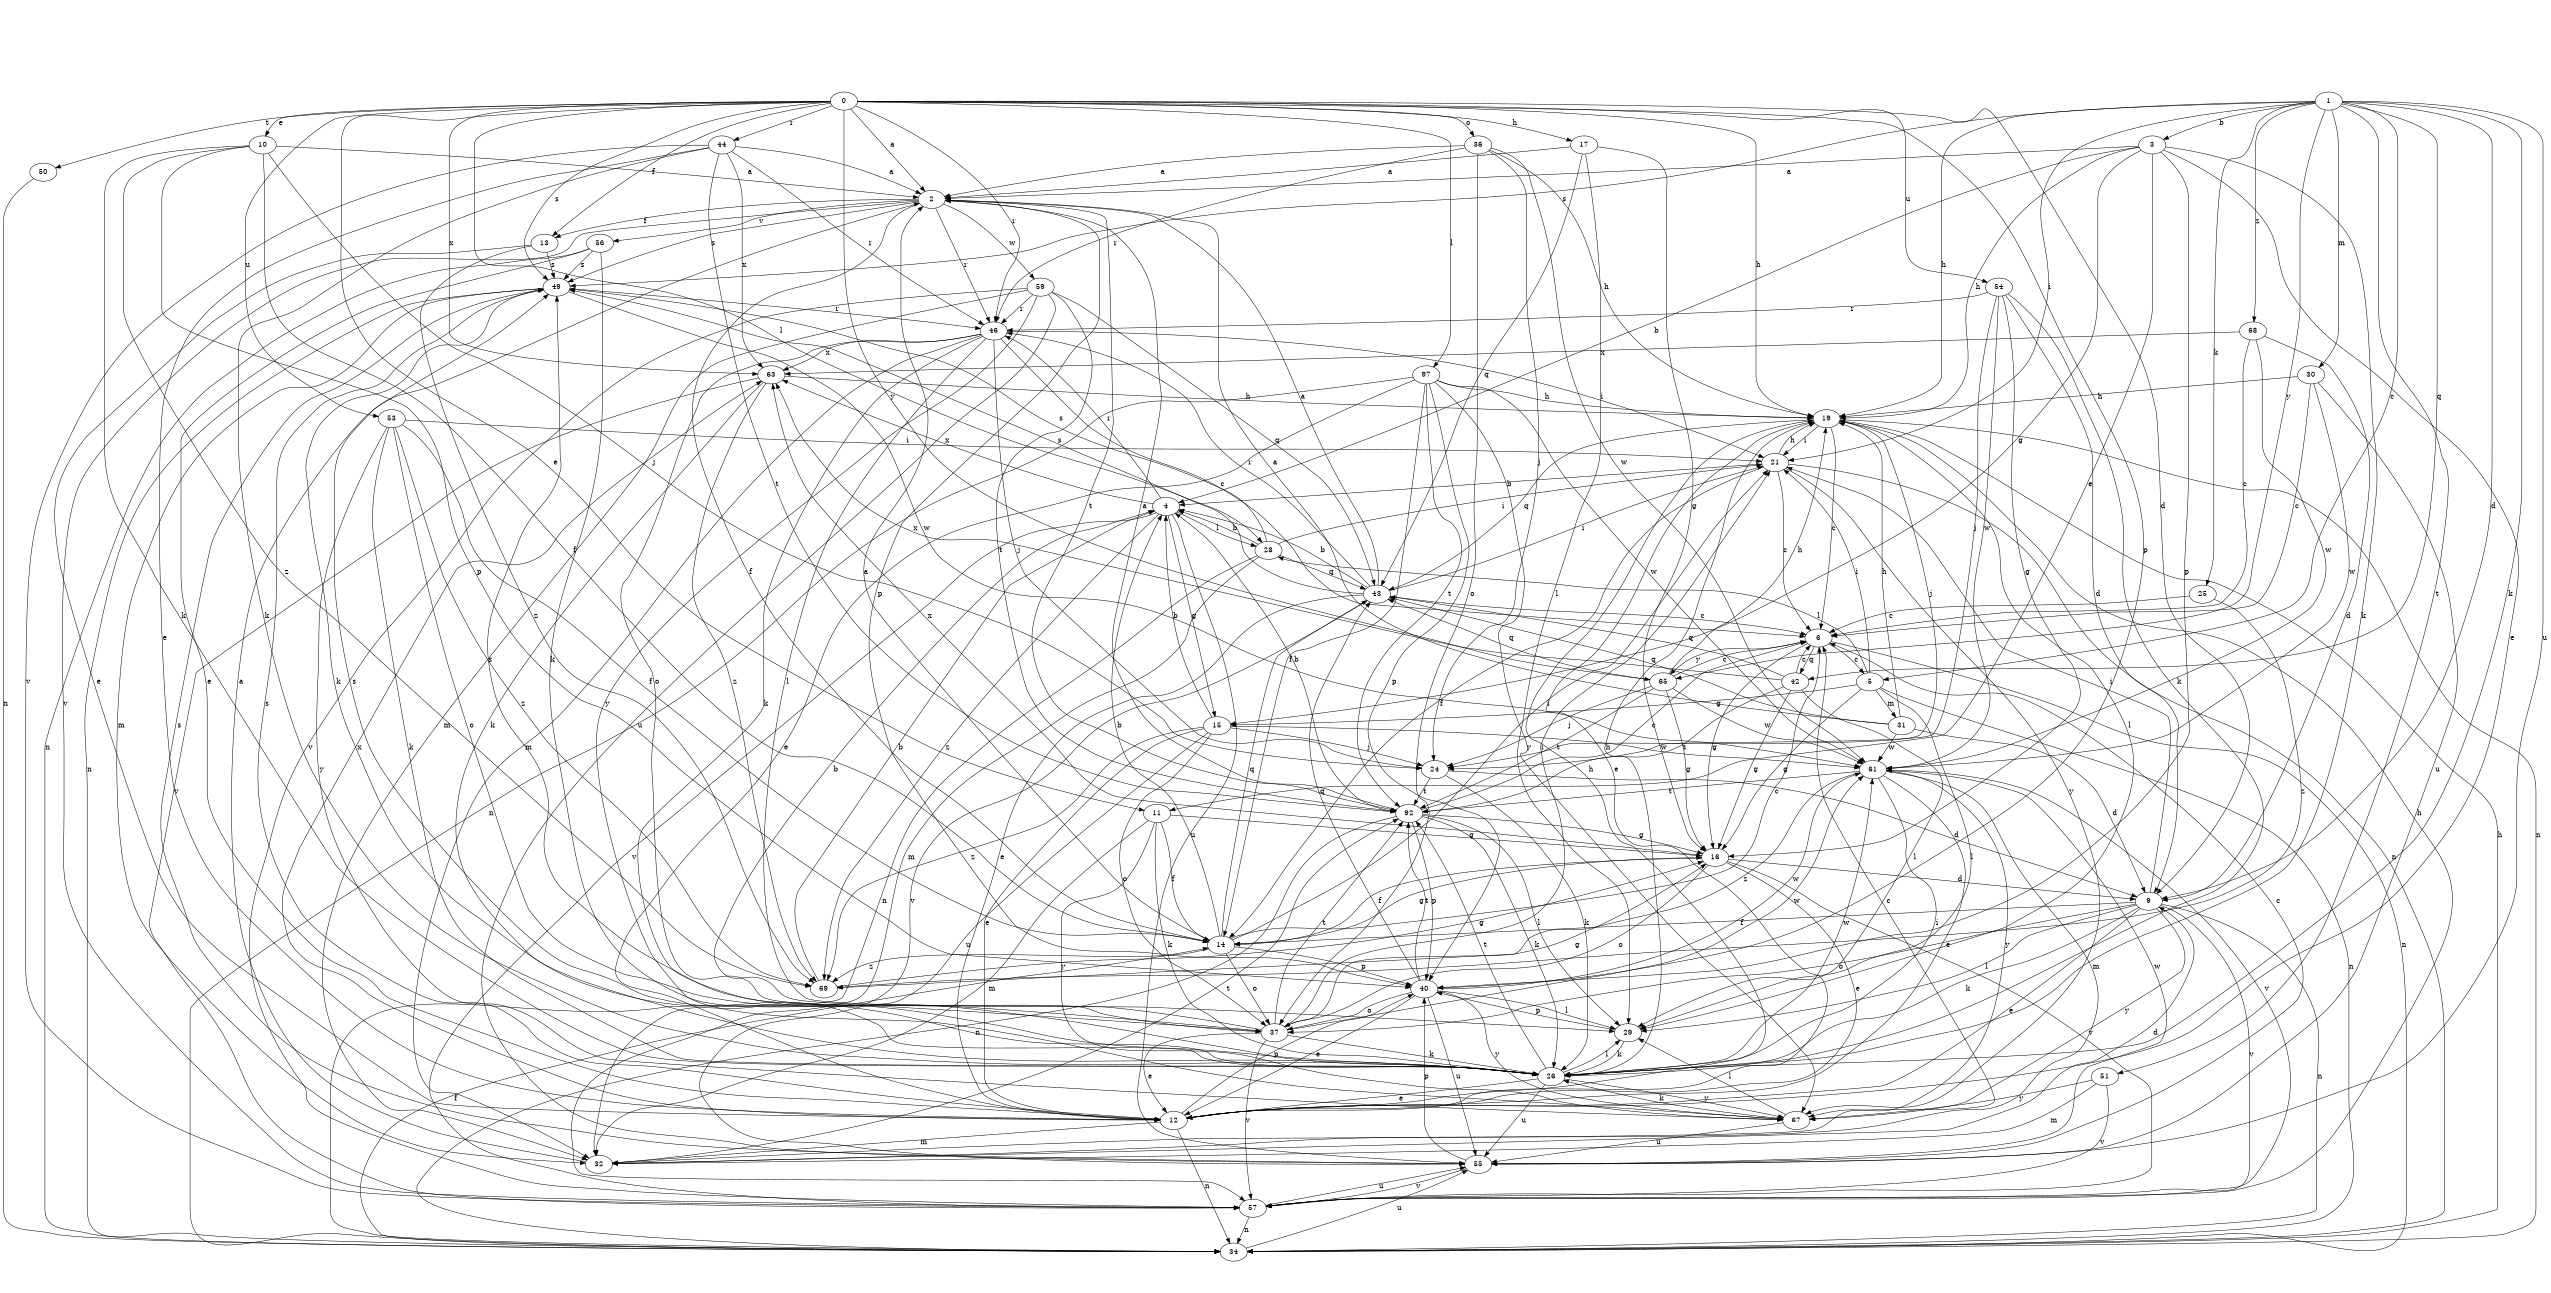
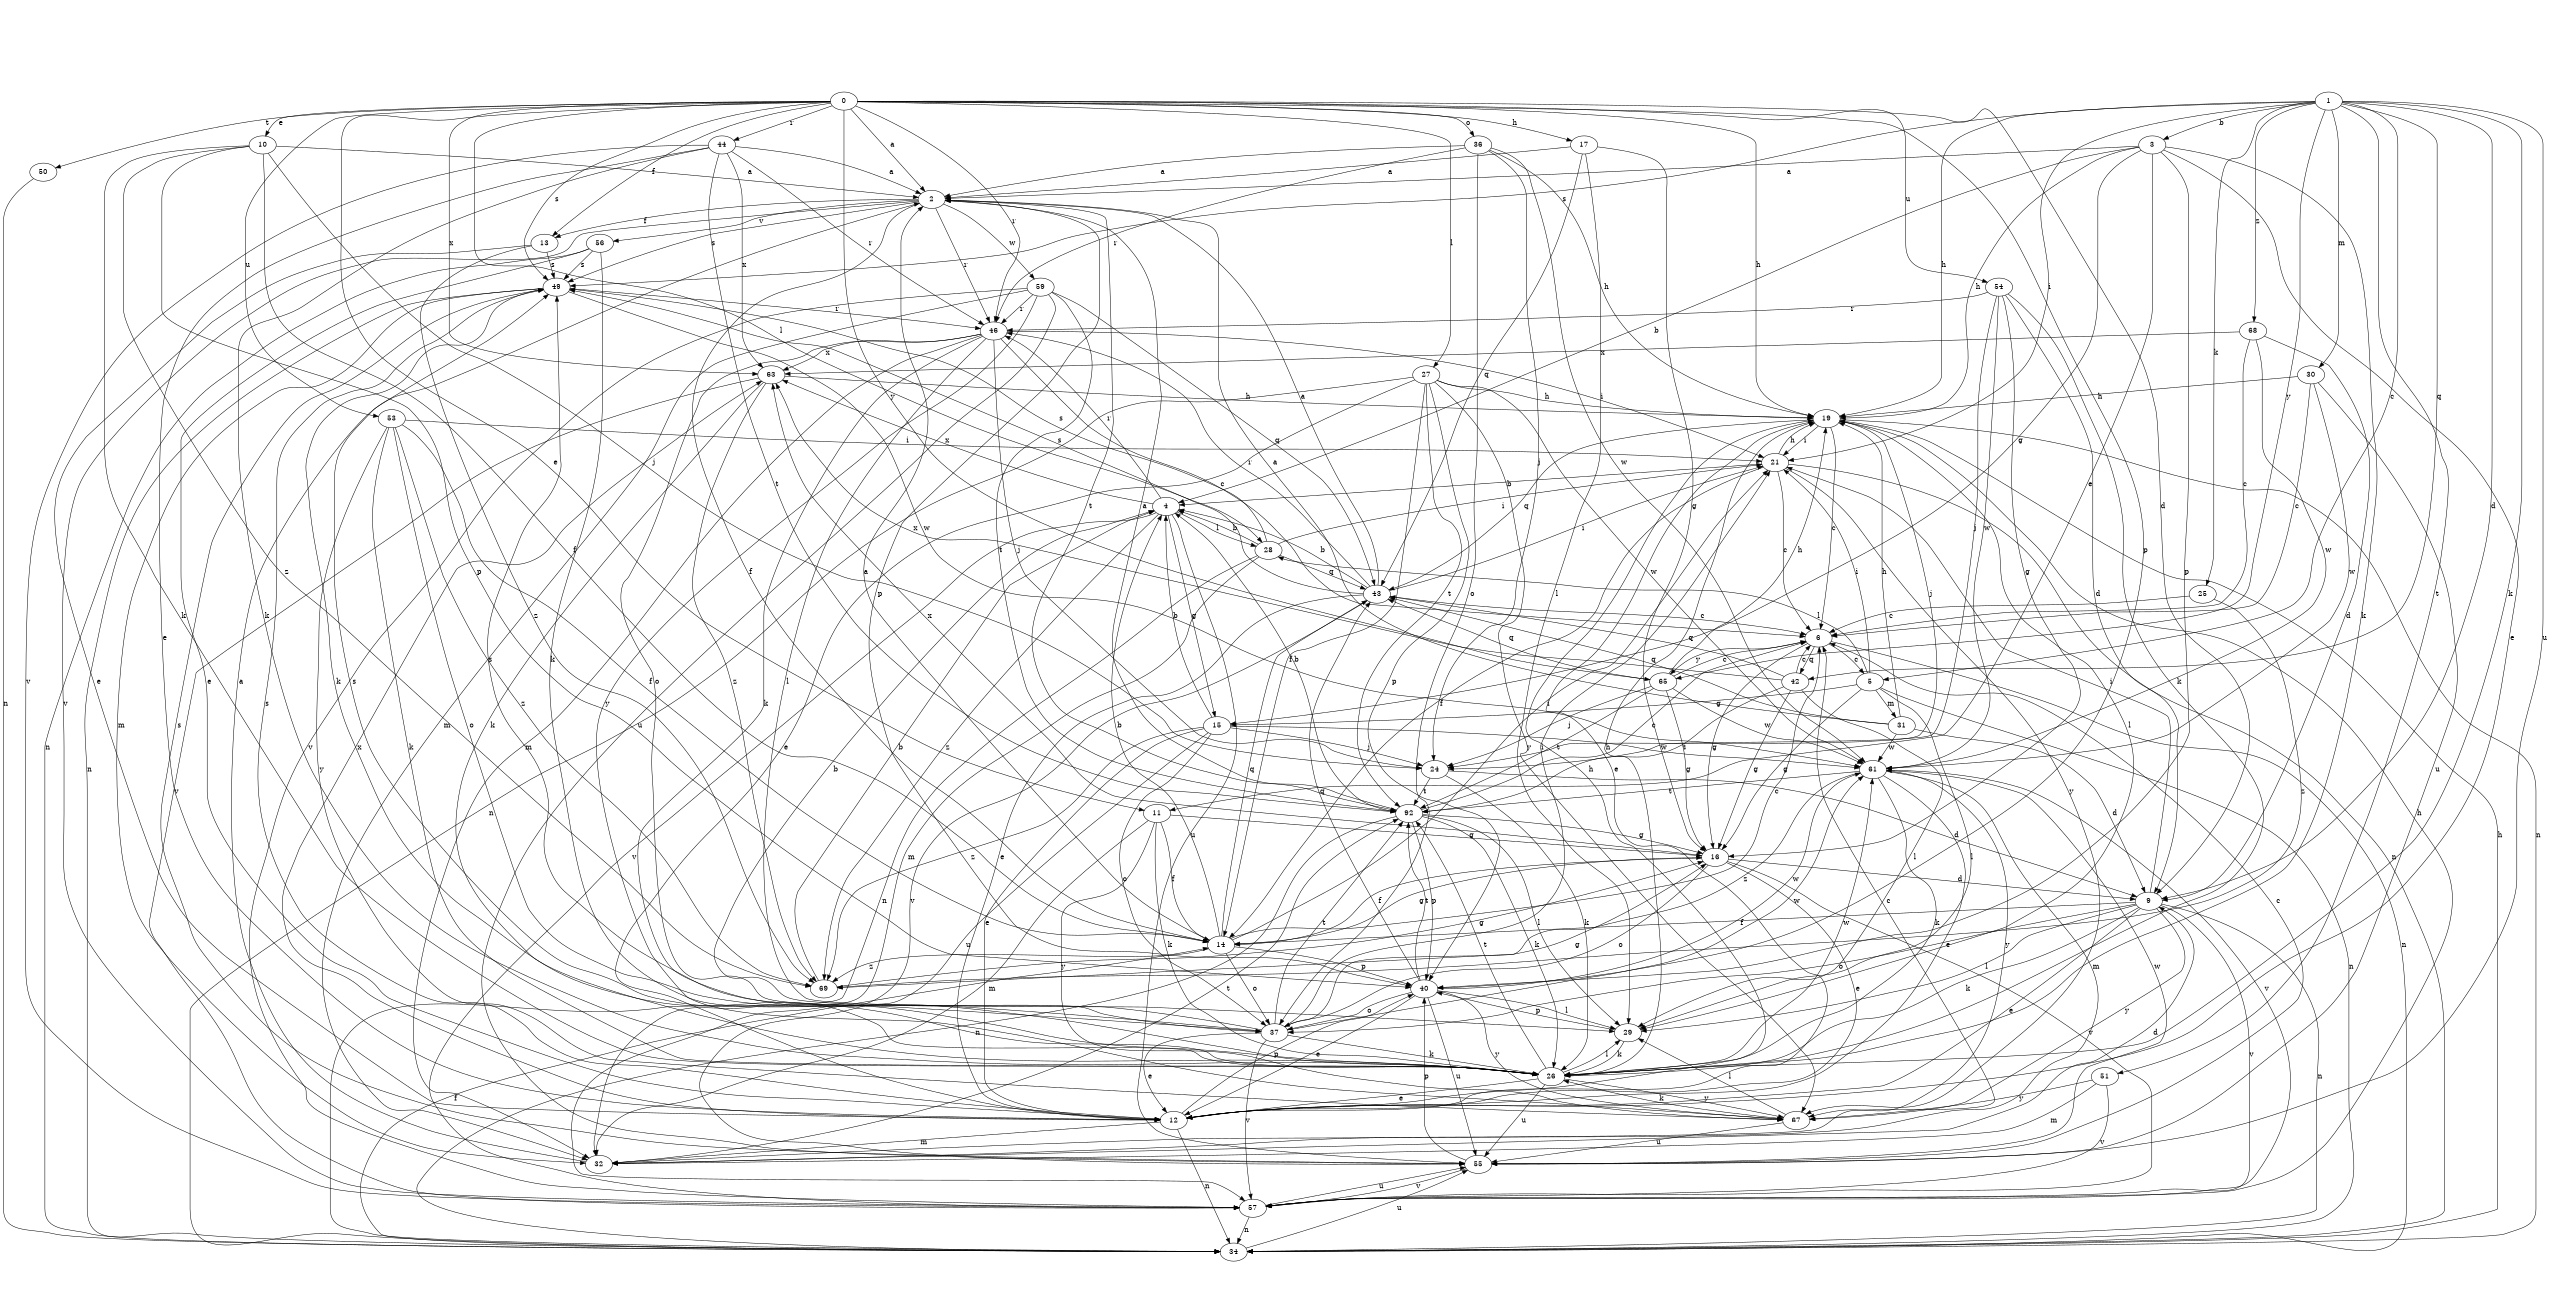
(1426, 375) -> (1426, 375)
(1937, 923) -> (1937, 923)
